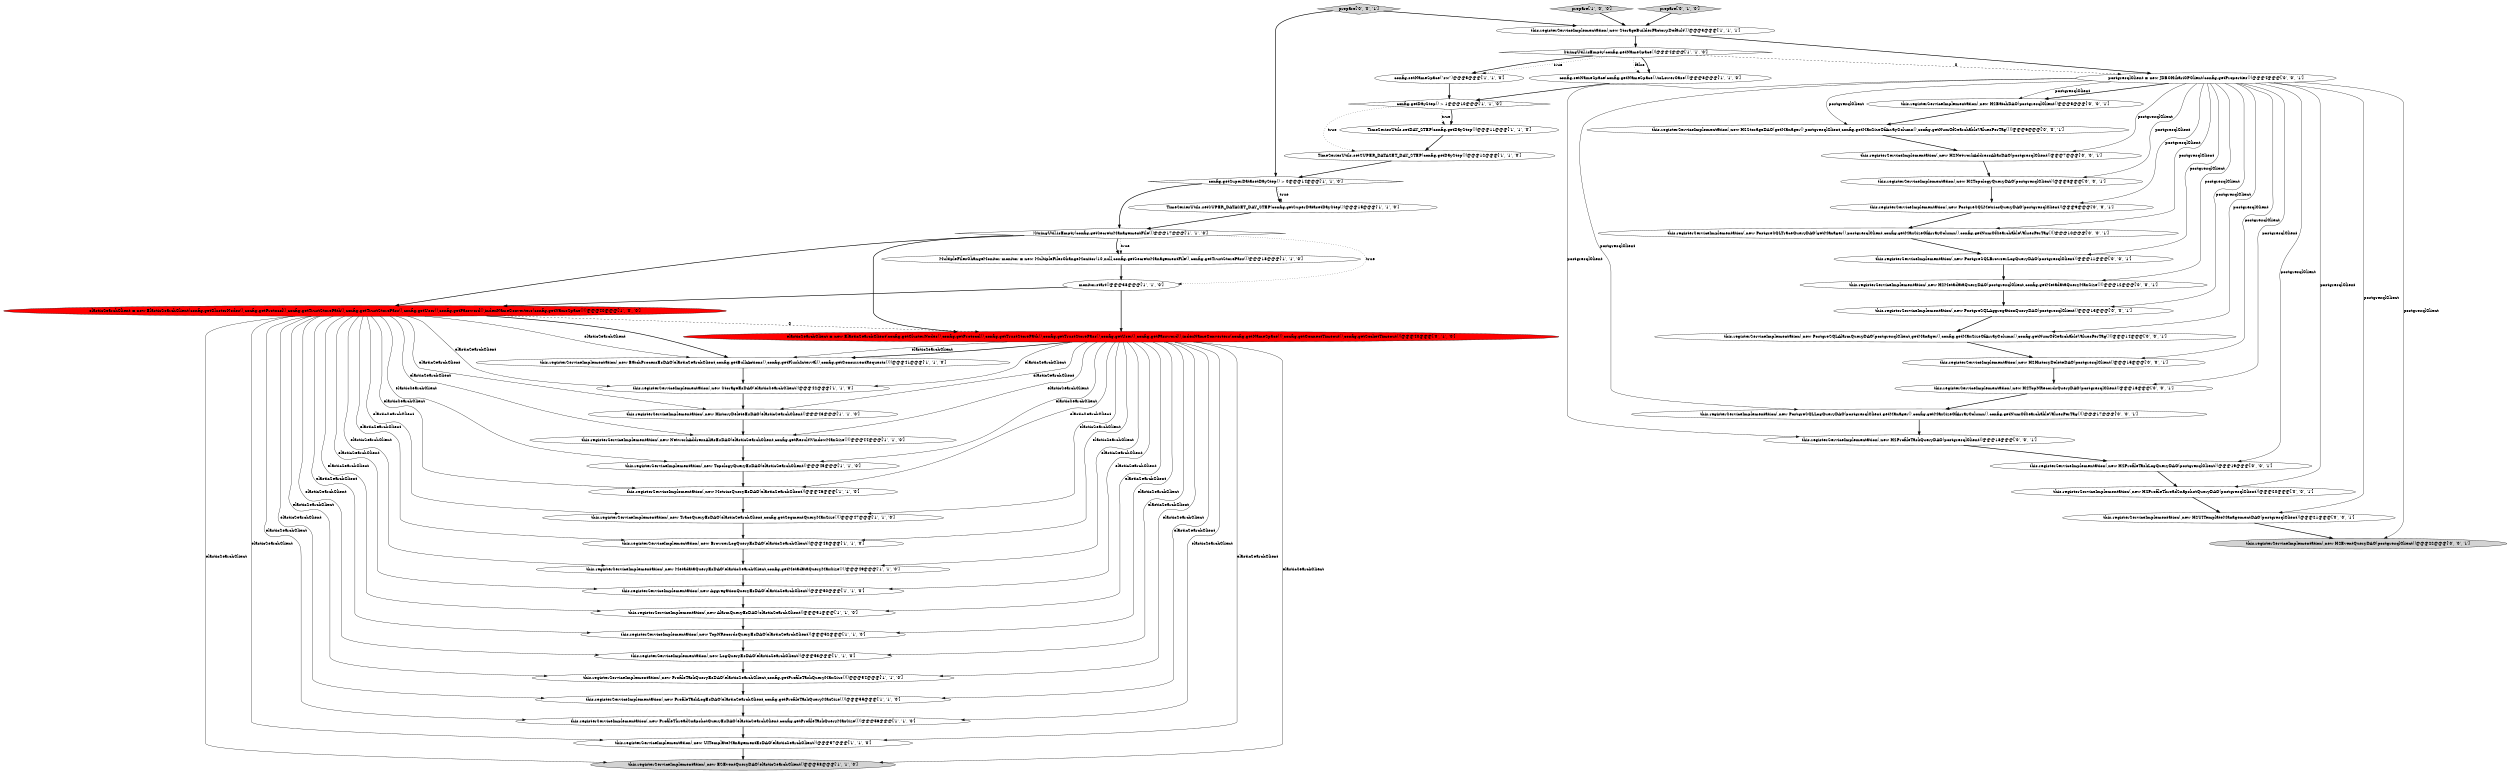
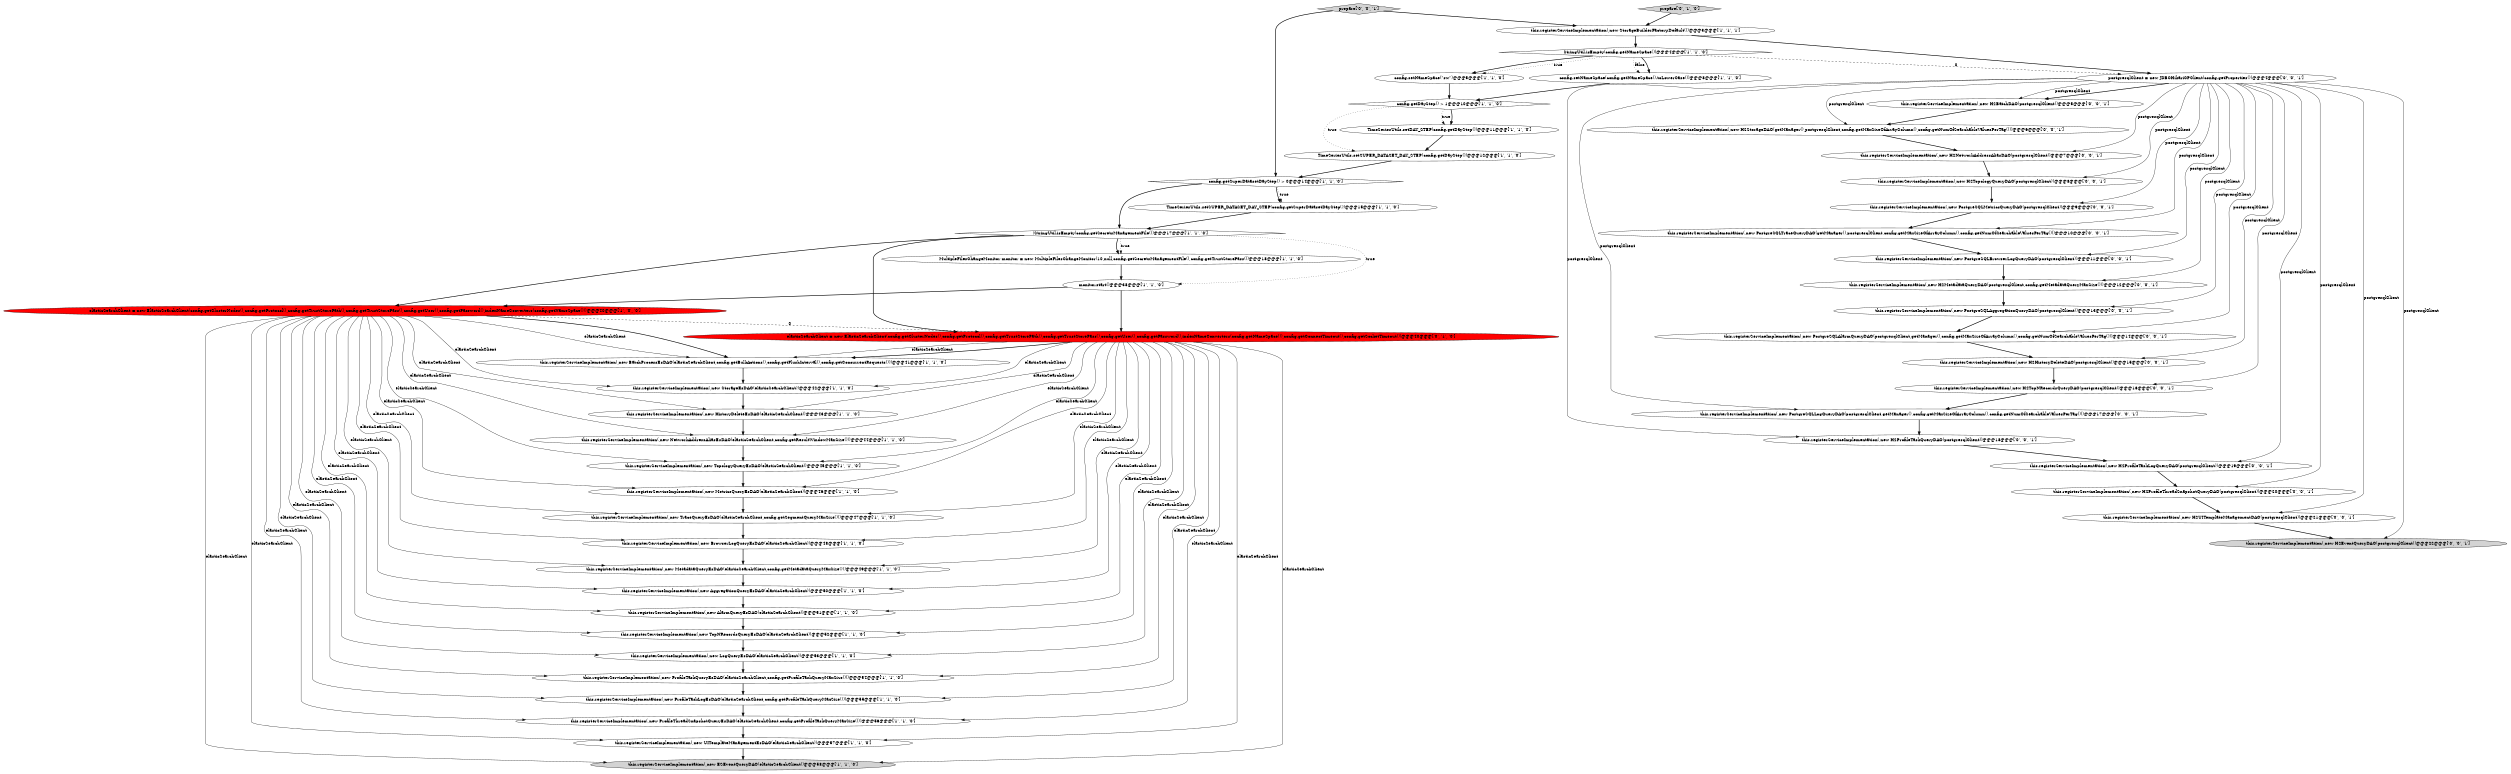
(1592, 9) -> none
